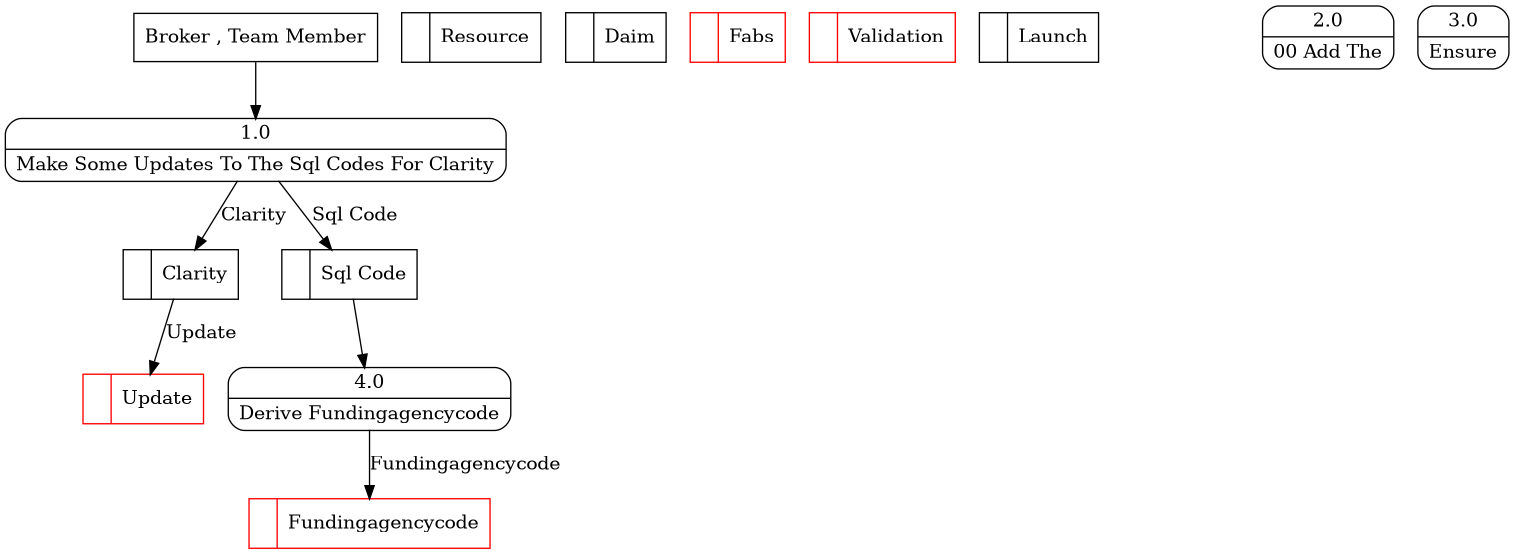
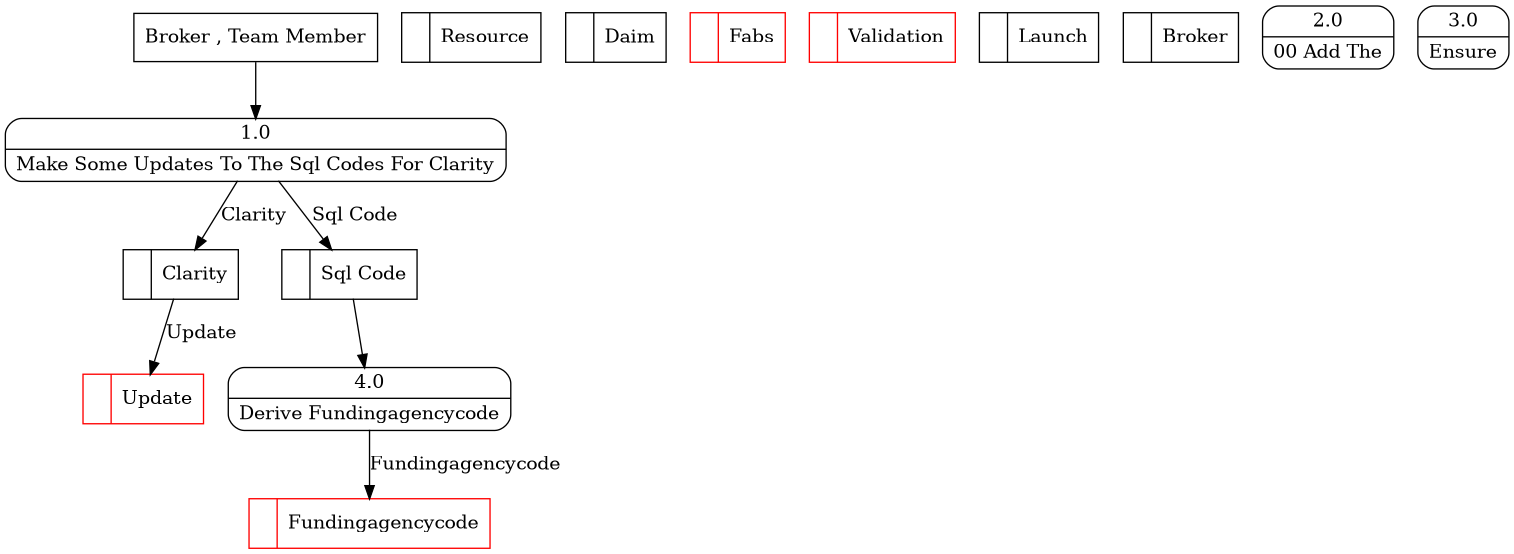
none -> (1181, 37)
